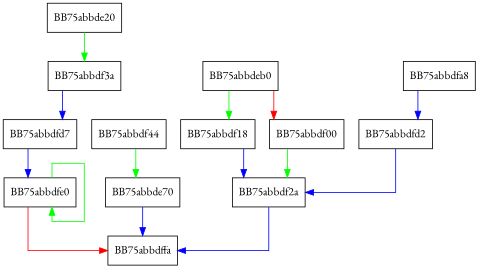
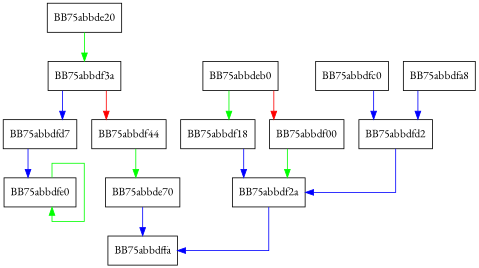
none -> (352, 76)
none -> (106, 101)
(42, 251) -> none
